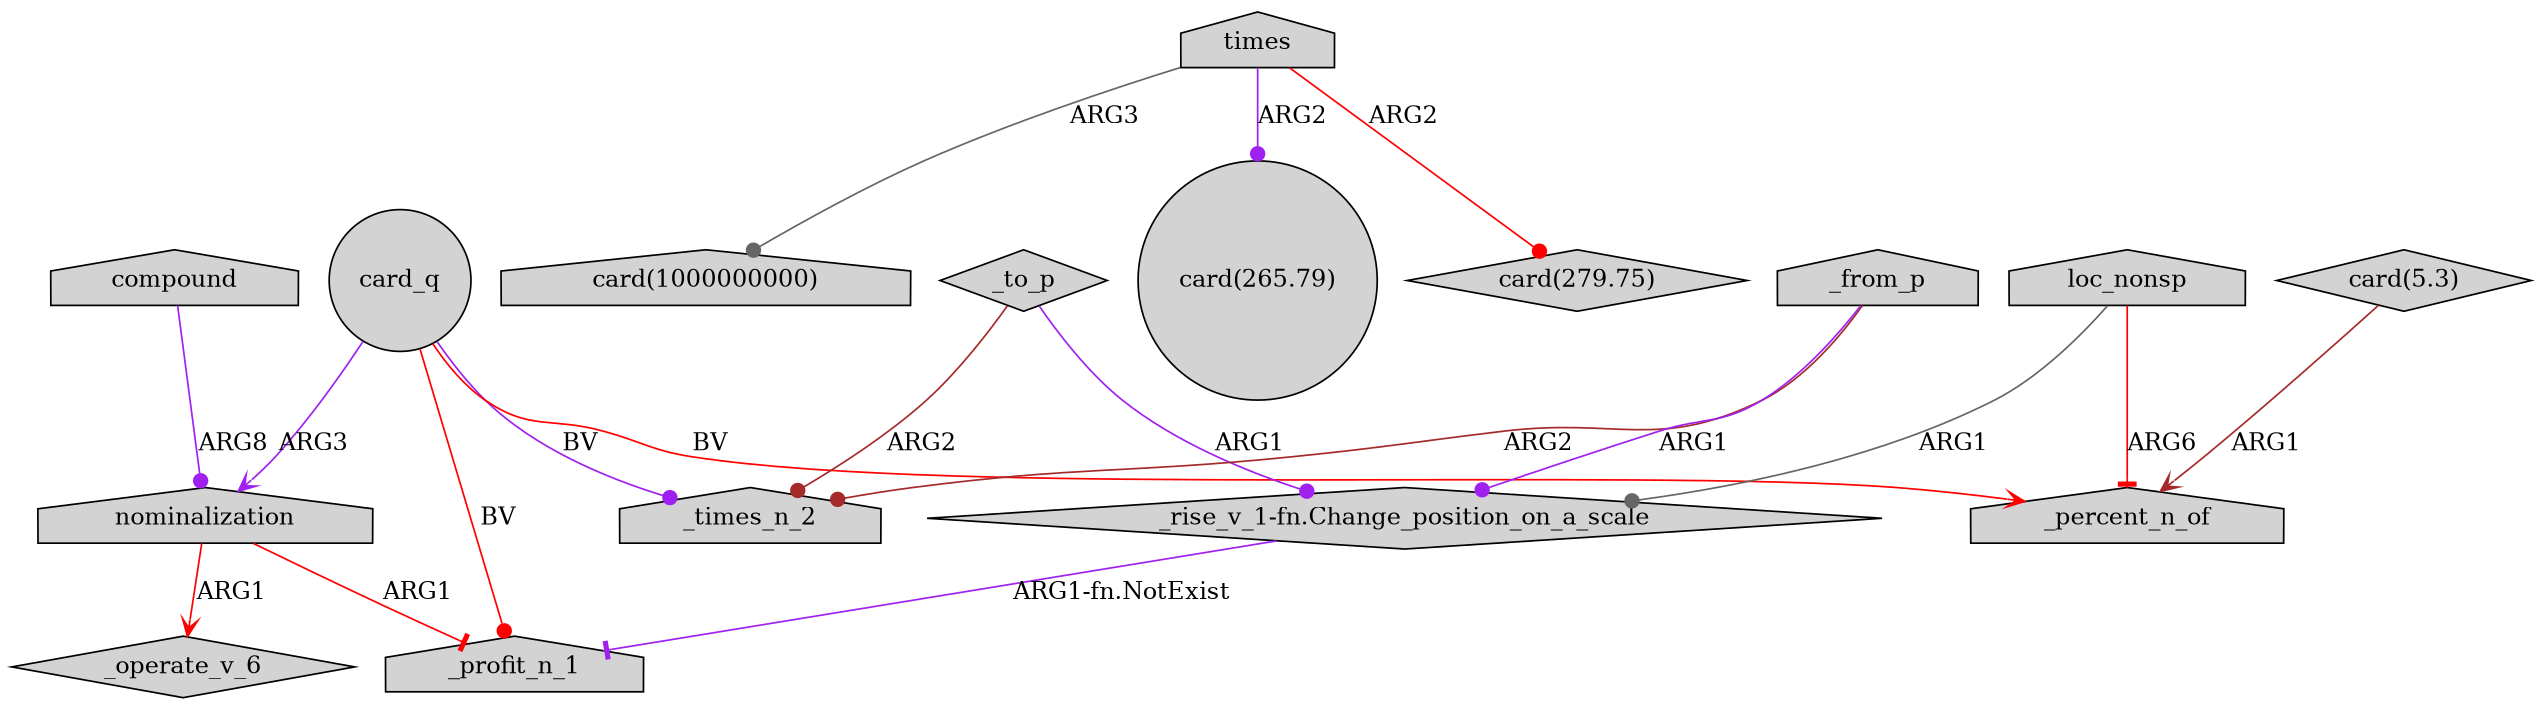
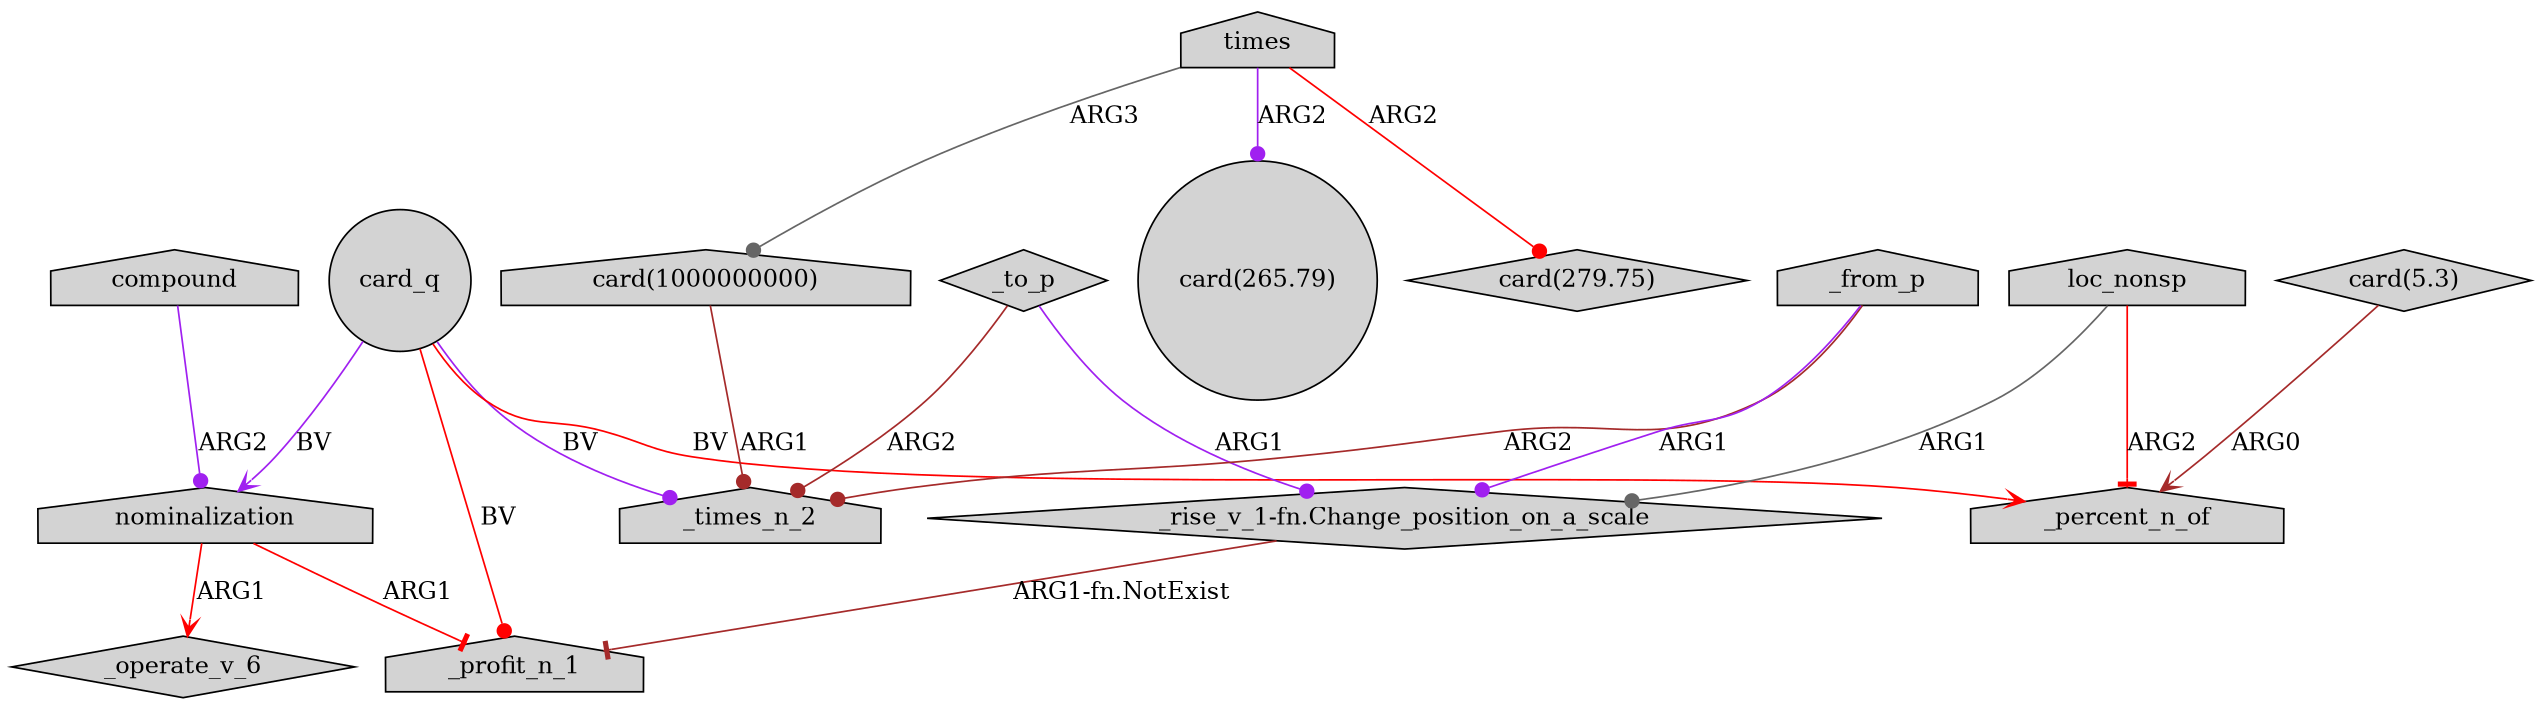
none -> (726, 390)
(234, 444) -> (234, 444)
(314, 444) -> (314, 444)
(2162, 444) -> (2162, 444)
(2266, 444) -> (2266, 444)
(944, 595) -> (944, 595)
